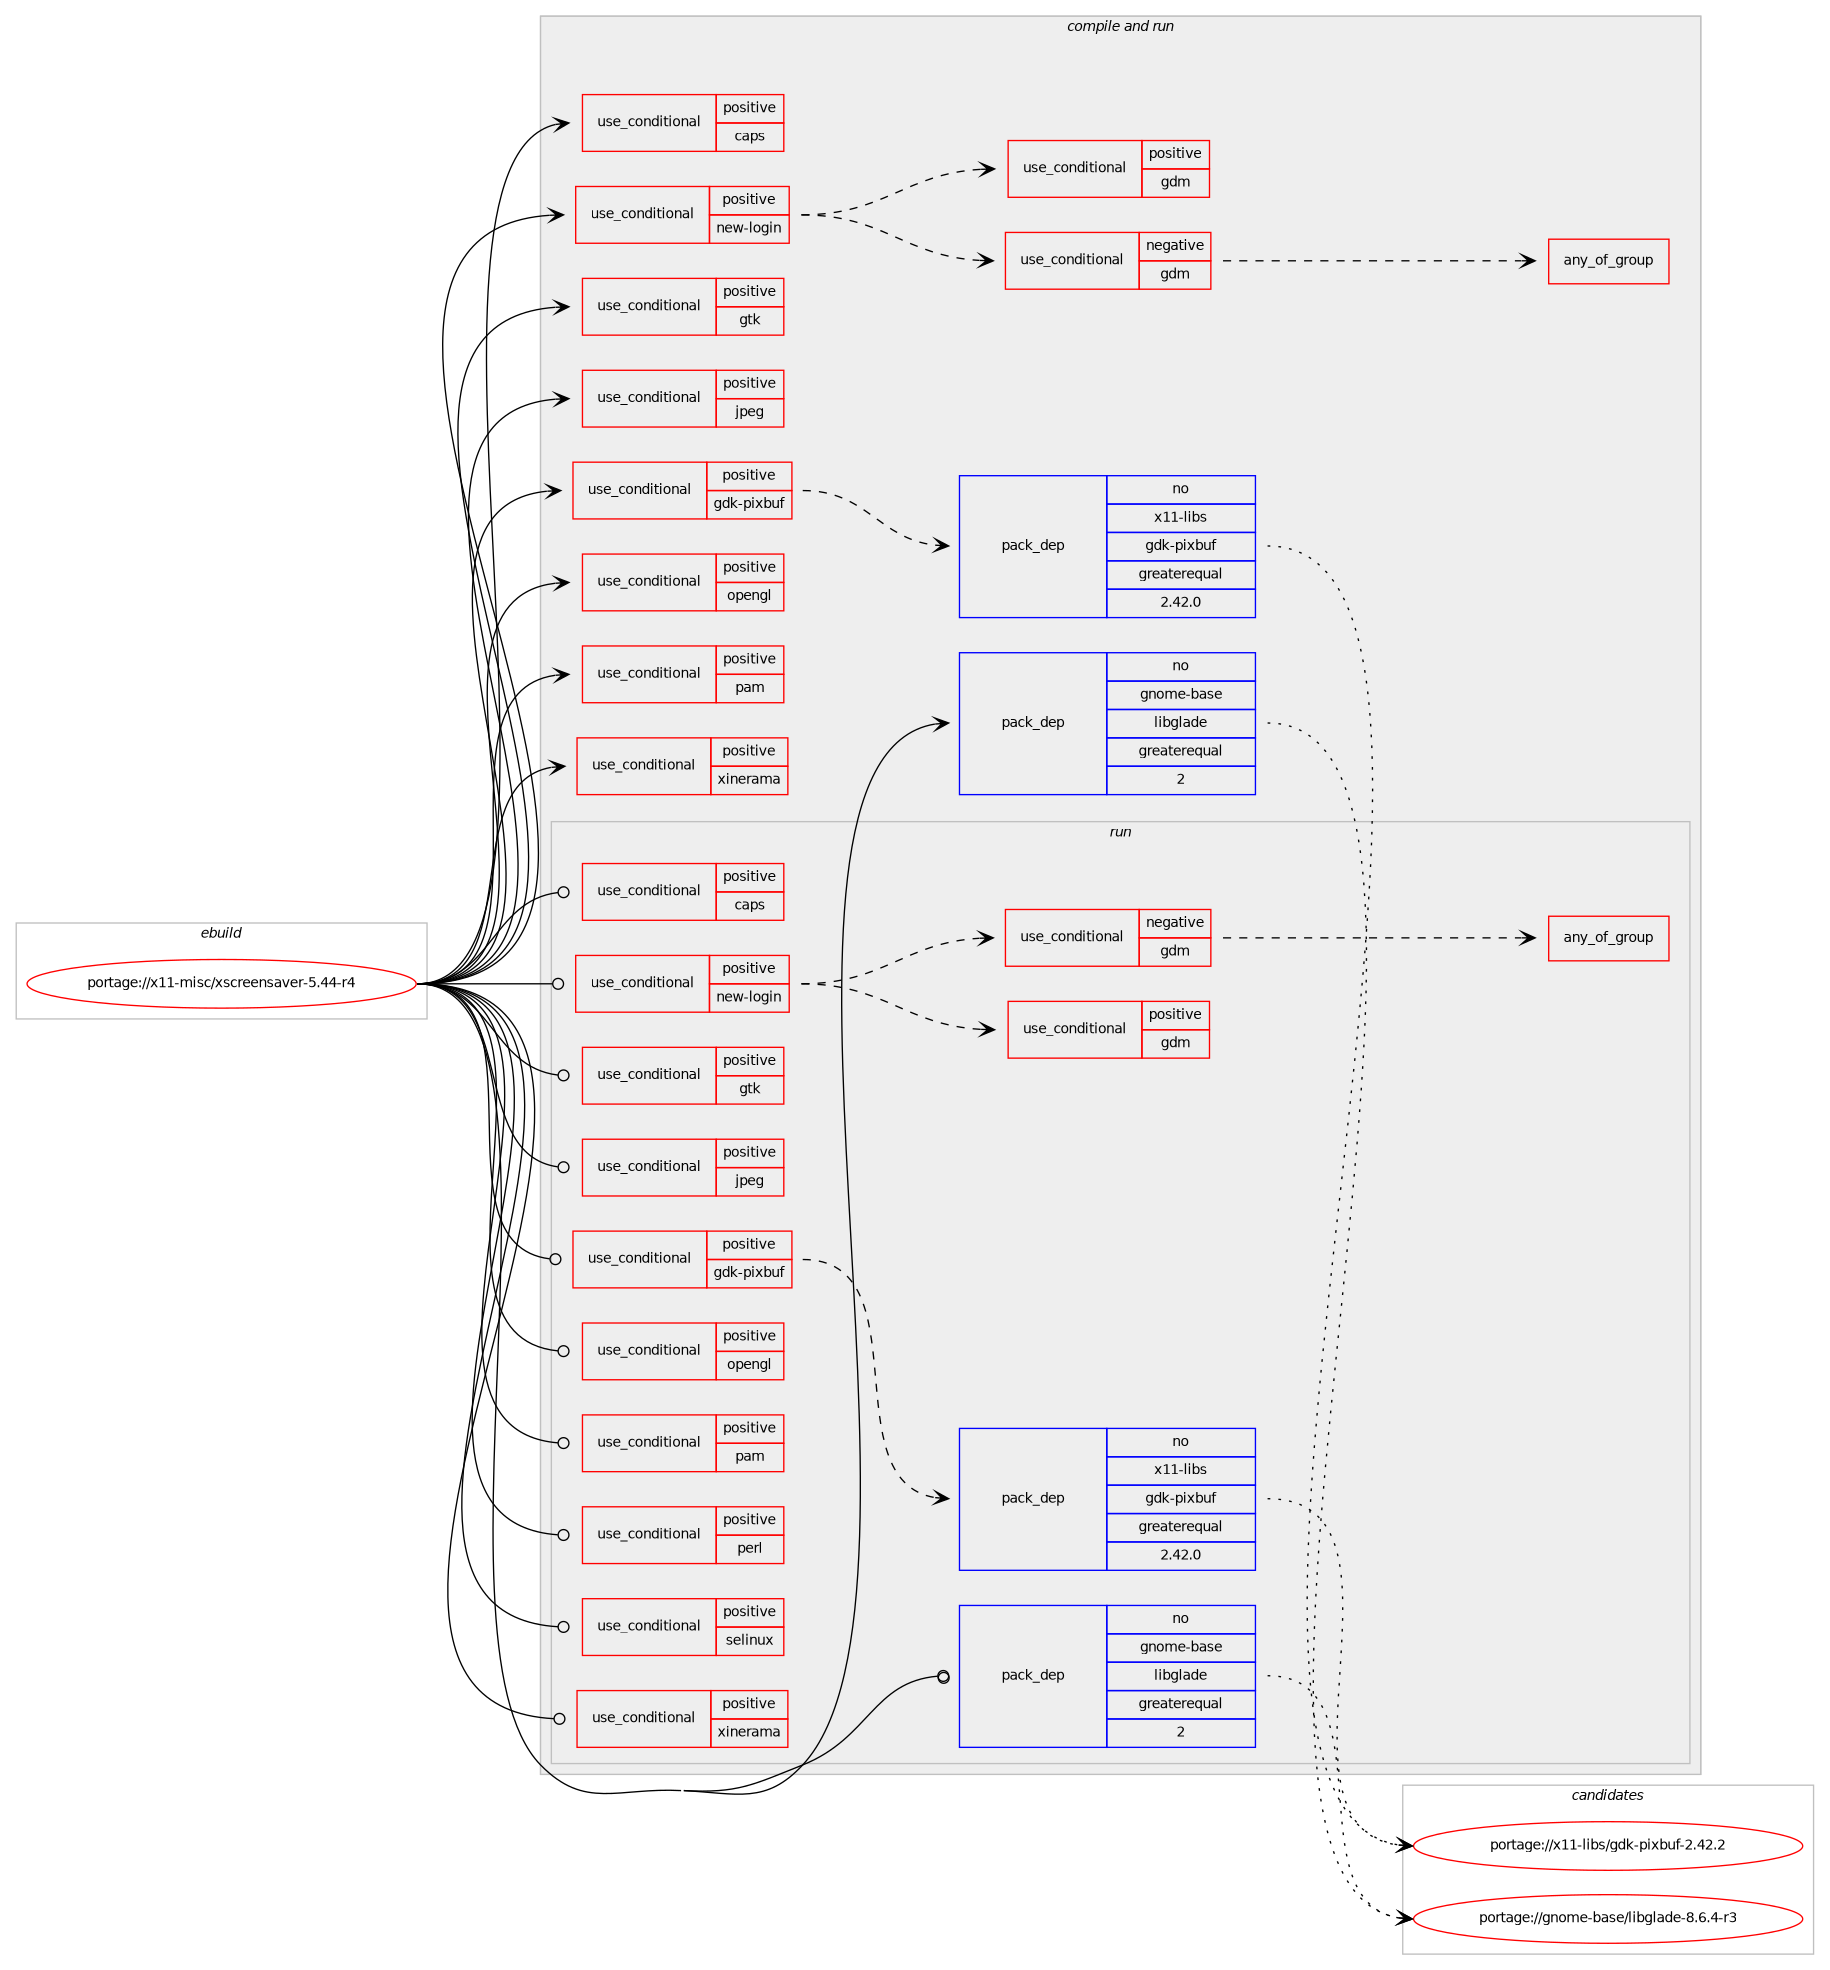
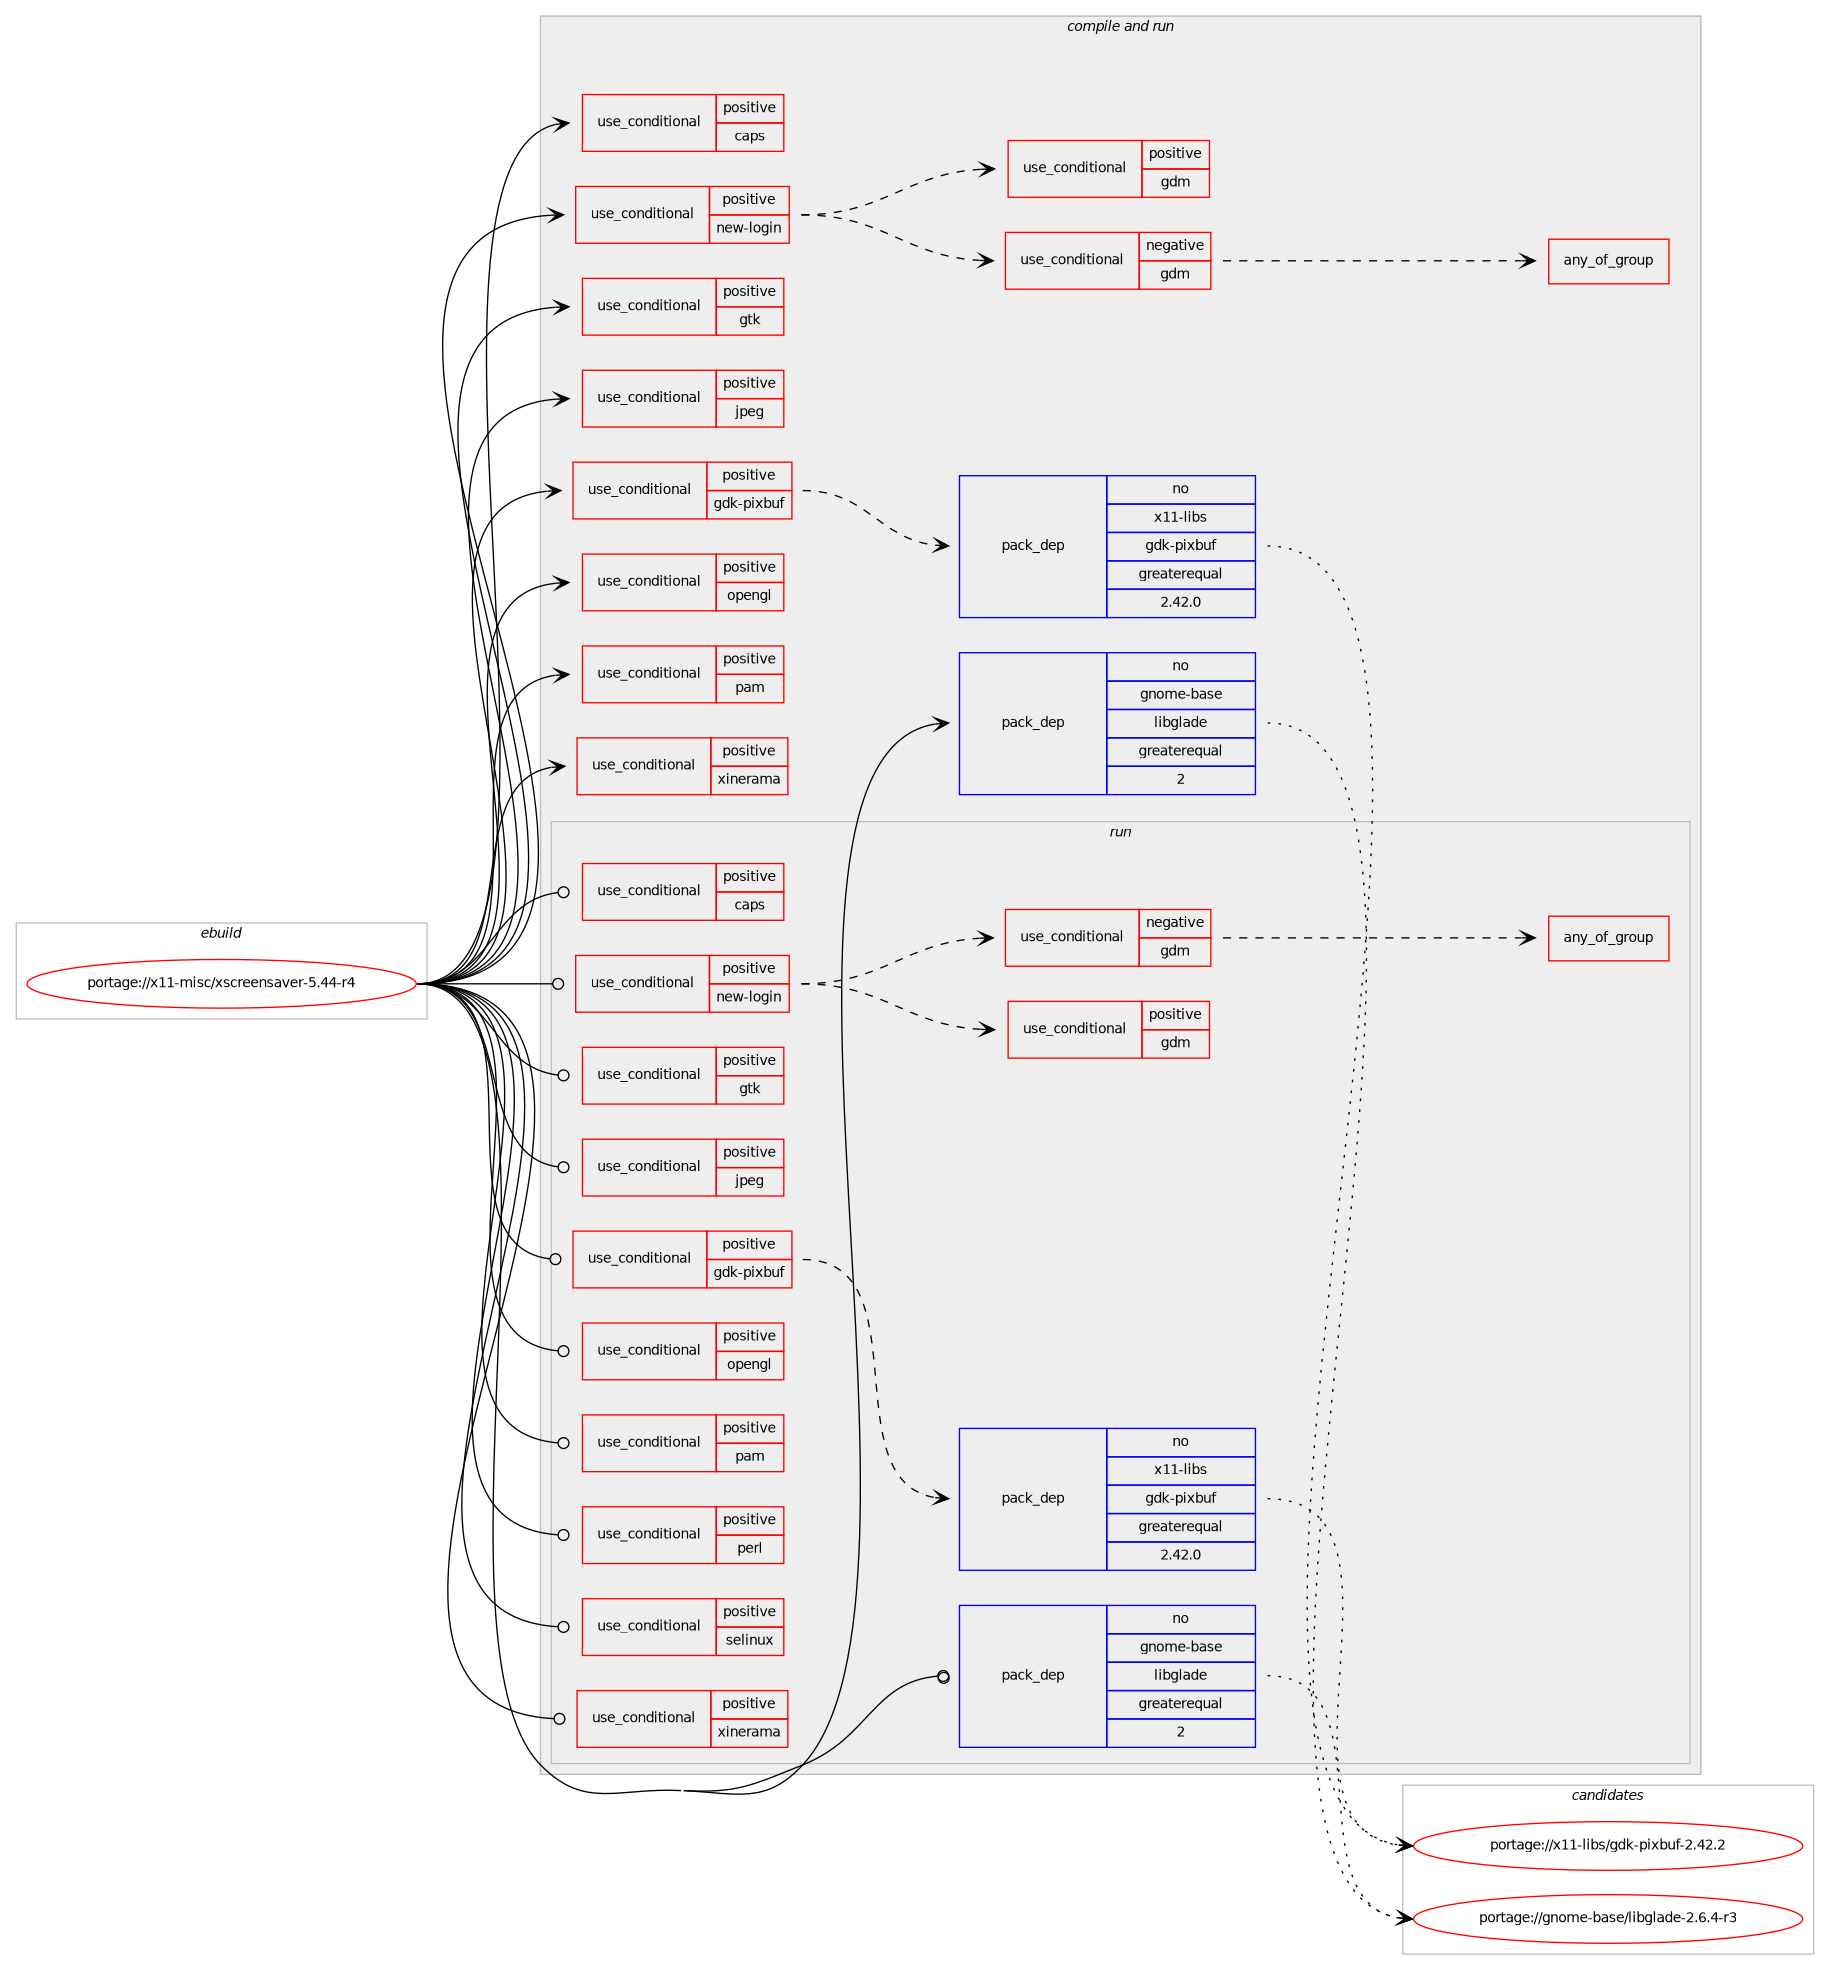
(1608, 1919) -> (1608, 1919)
